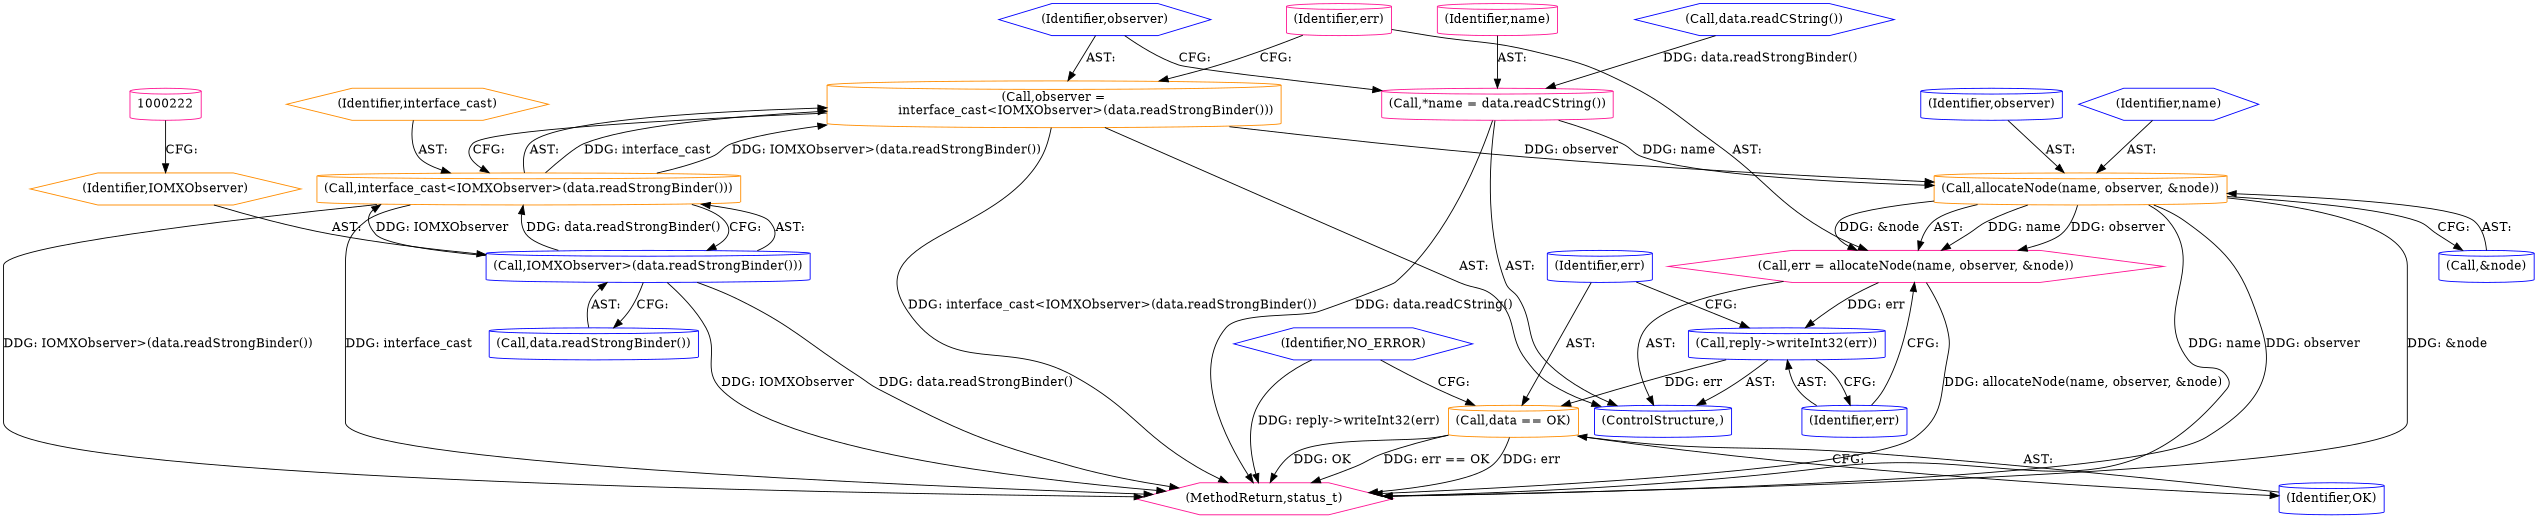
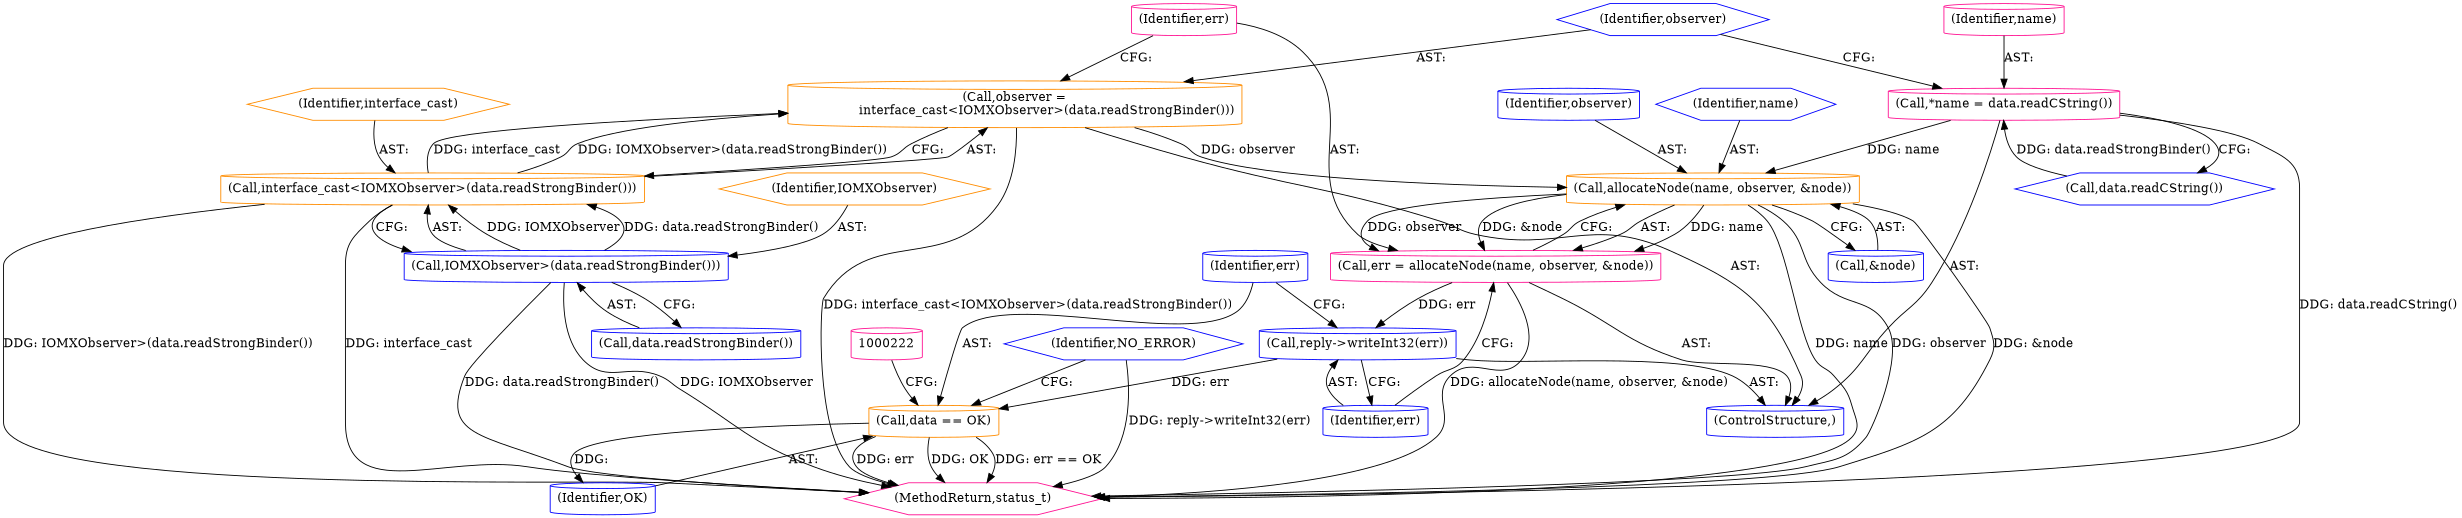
none -> (2200, 133)
(166, 142) -> (900, 380)
none -> (1573, 226)
(1916, 266) -> (1496, 266)
(1850, 460) -> (593, 460)
